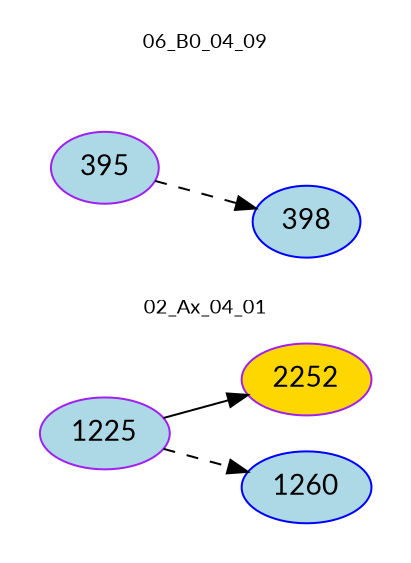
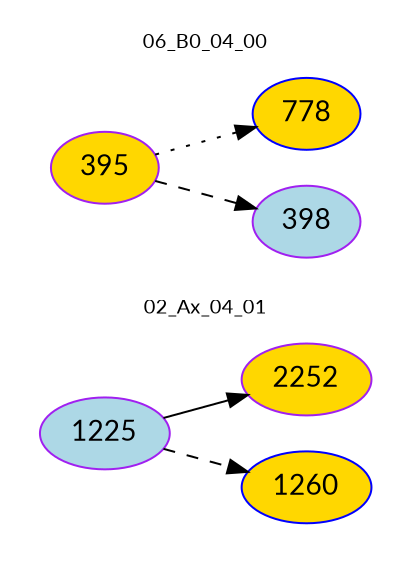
(206, 43) -> (206, 43)
none -> (307, 114)
(105, 168) -> (105, 168)
(307, 222) -> (307, 222)
(307, 487) -> (307, 487)
